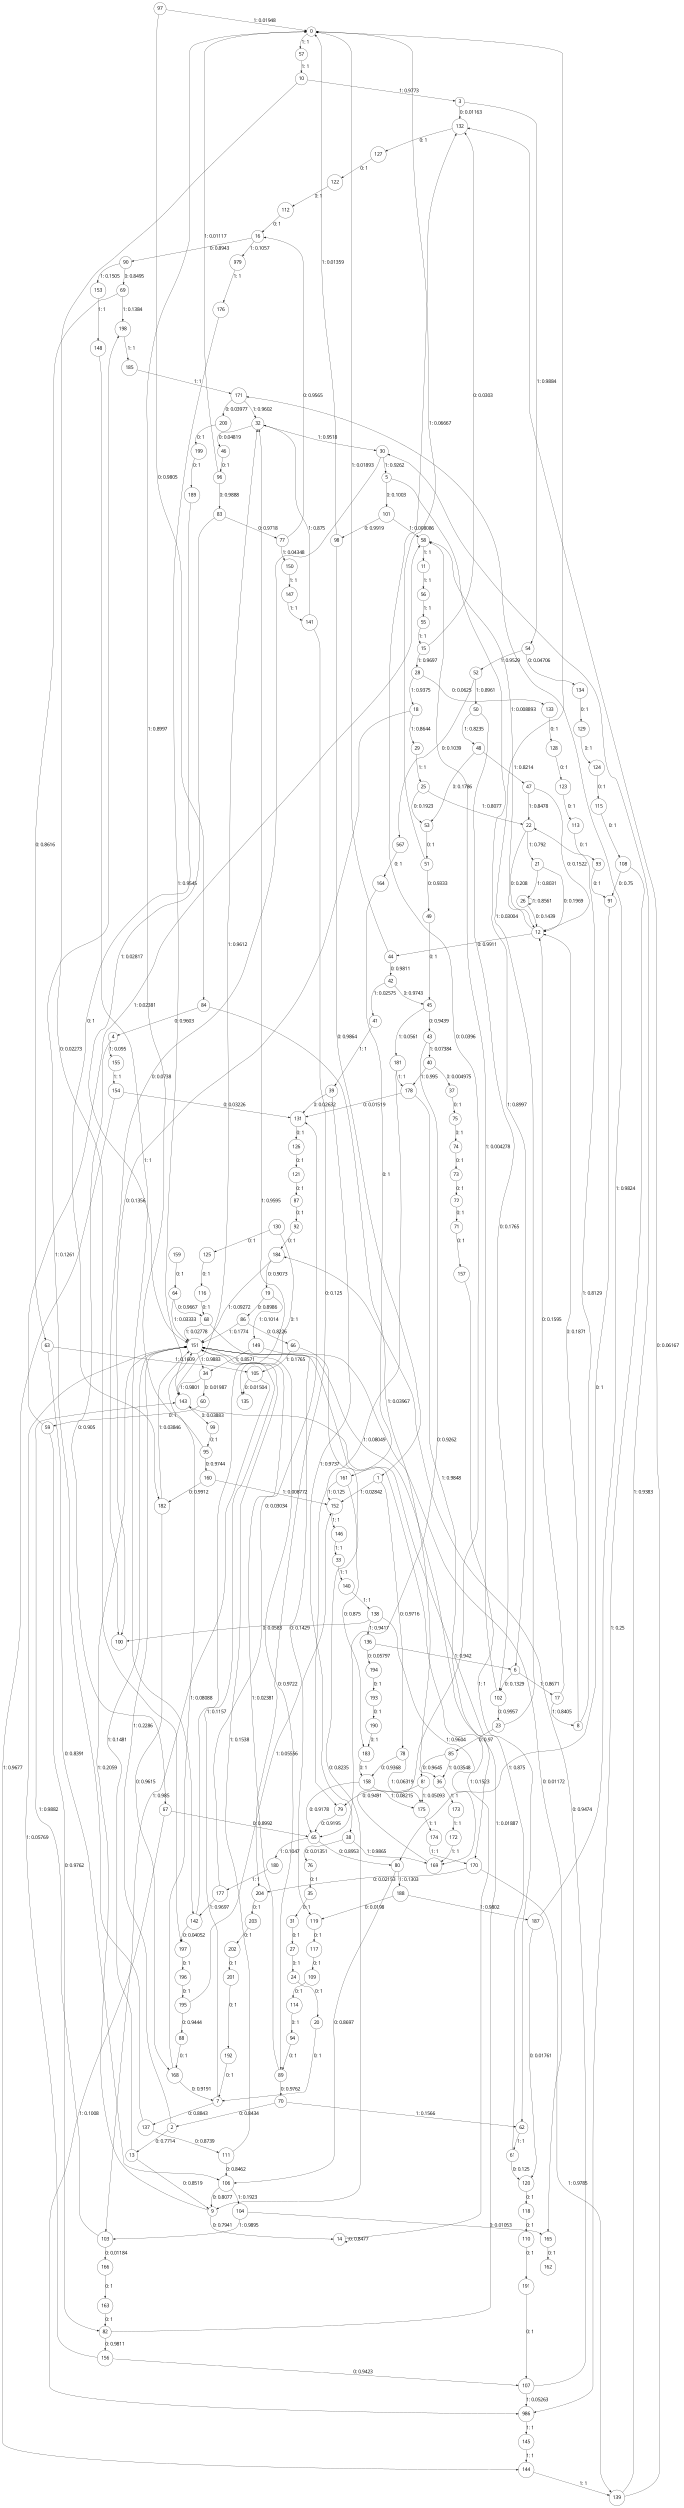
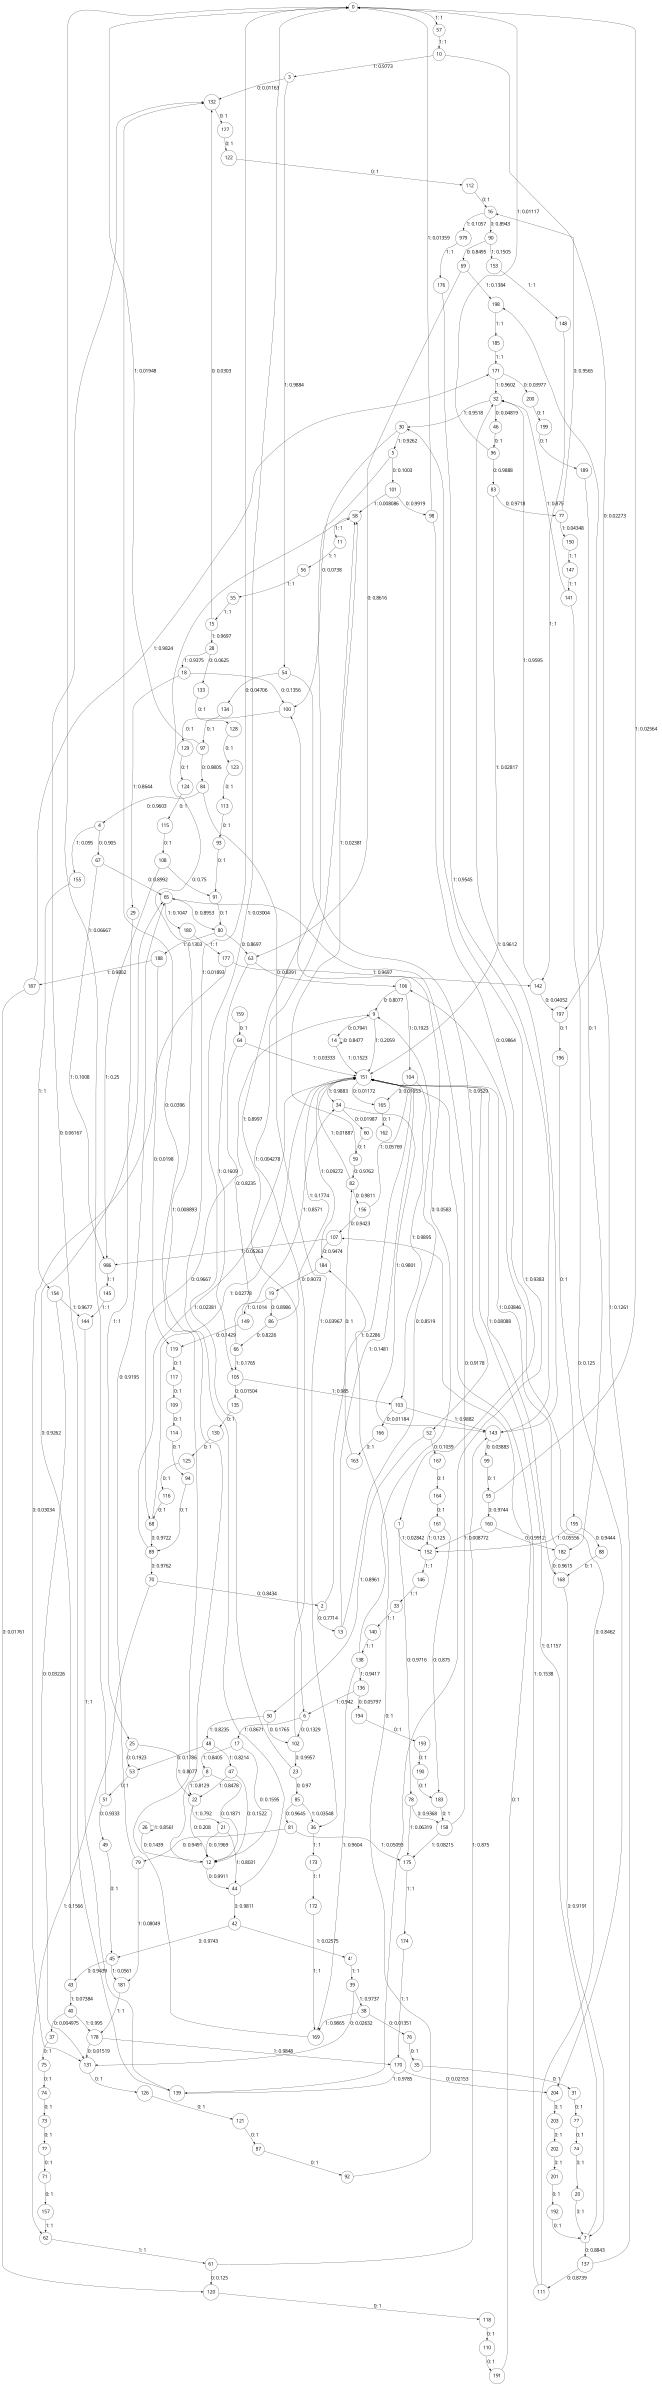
none -> (233, 718)
(159, 729) -> (647, 729)
(400, 845) -> (437, 1461)
(536, 884) -> (236, 1856)
(286, 1328) -> (226, 1419)
(367, 1426) -> (138, 1926)
(334, 2060) -> (237, 942)
